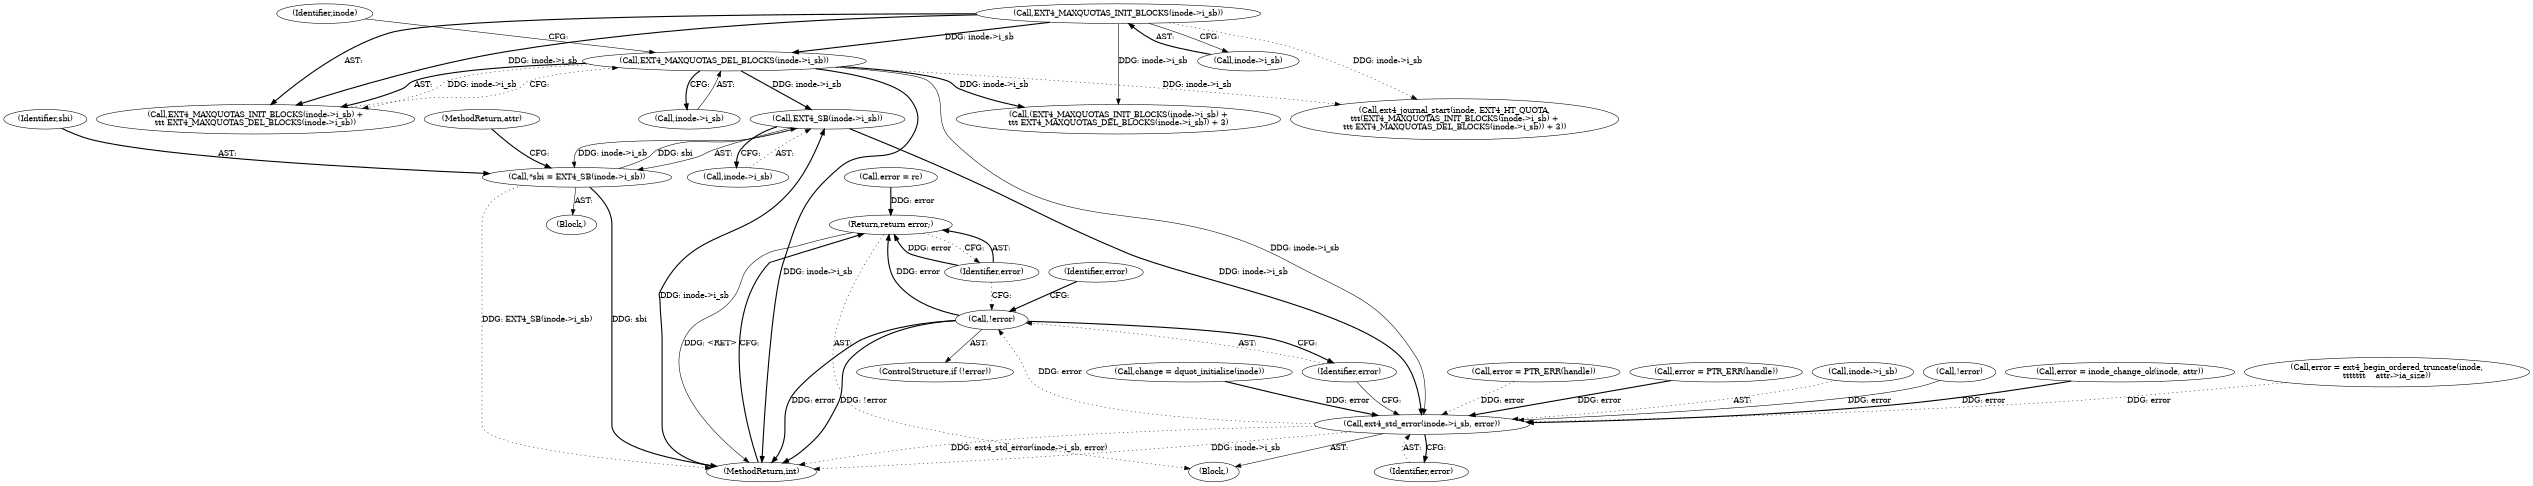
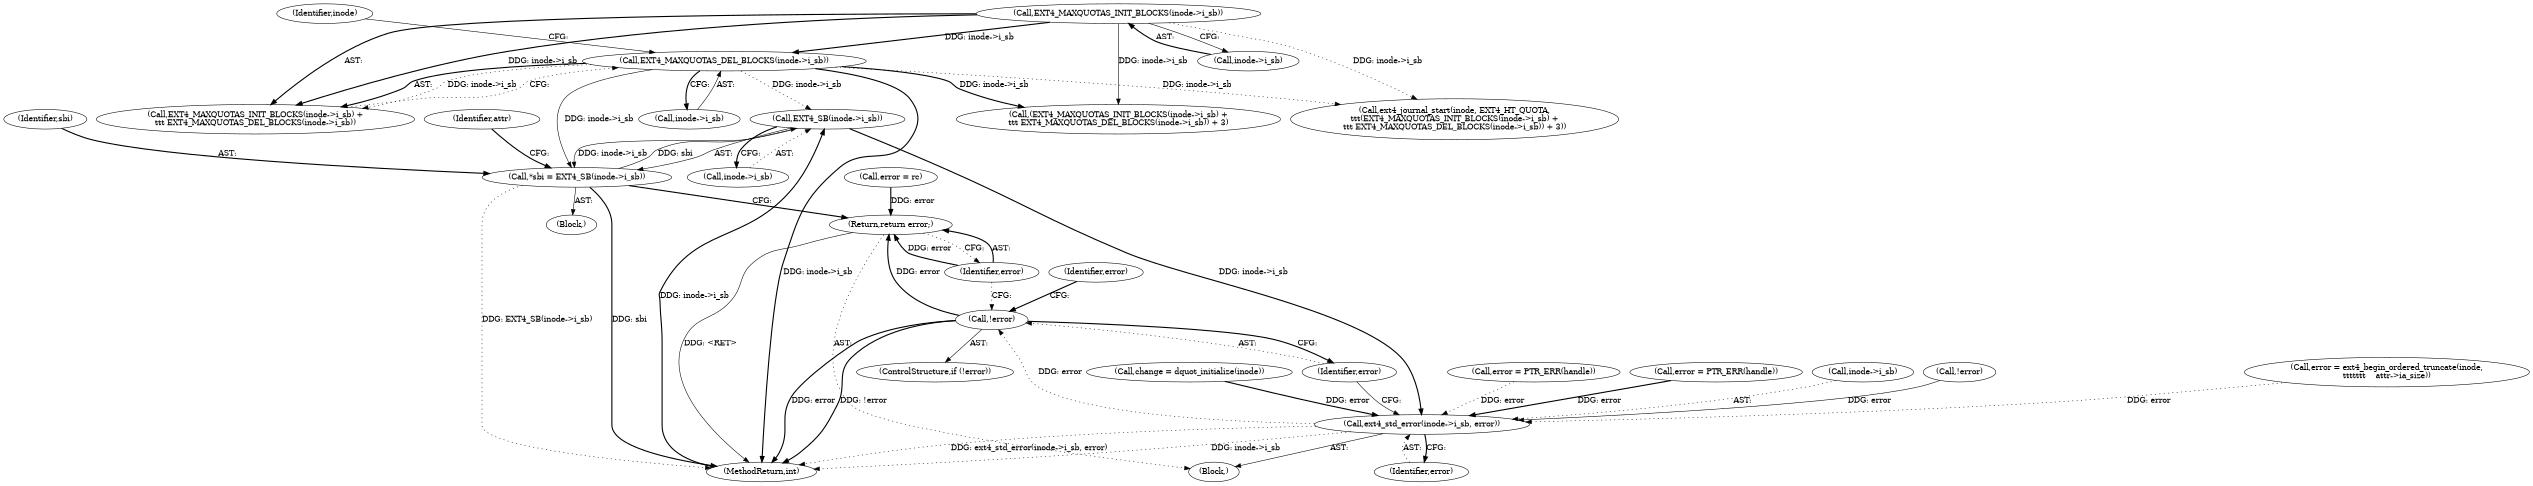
(774, 89) -> (774, 89)
(482, 119) -> (482, 119)
(1142, 218) -> (575, 91)
(744, 314) -> (735, 201)
(2120, 372) -> none
